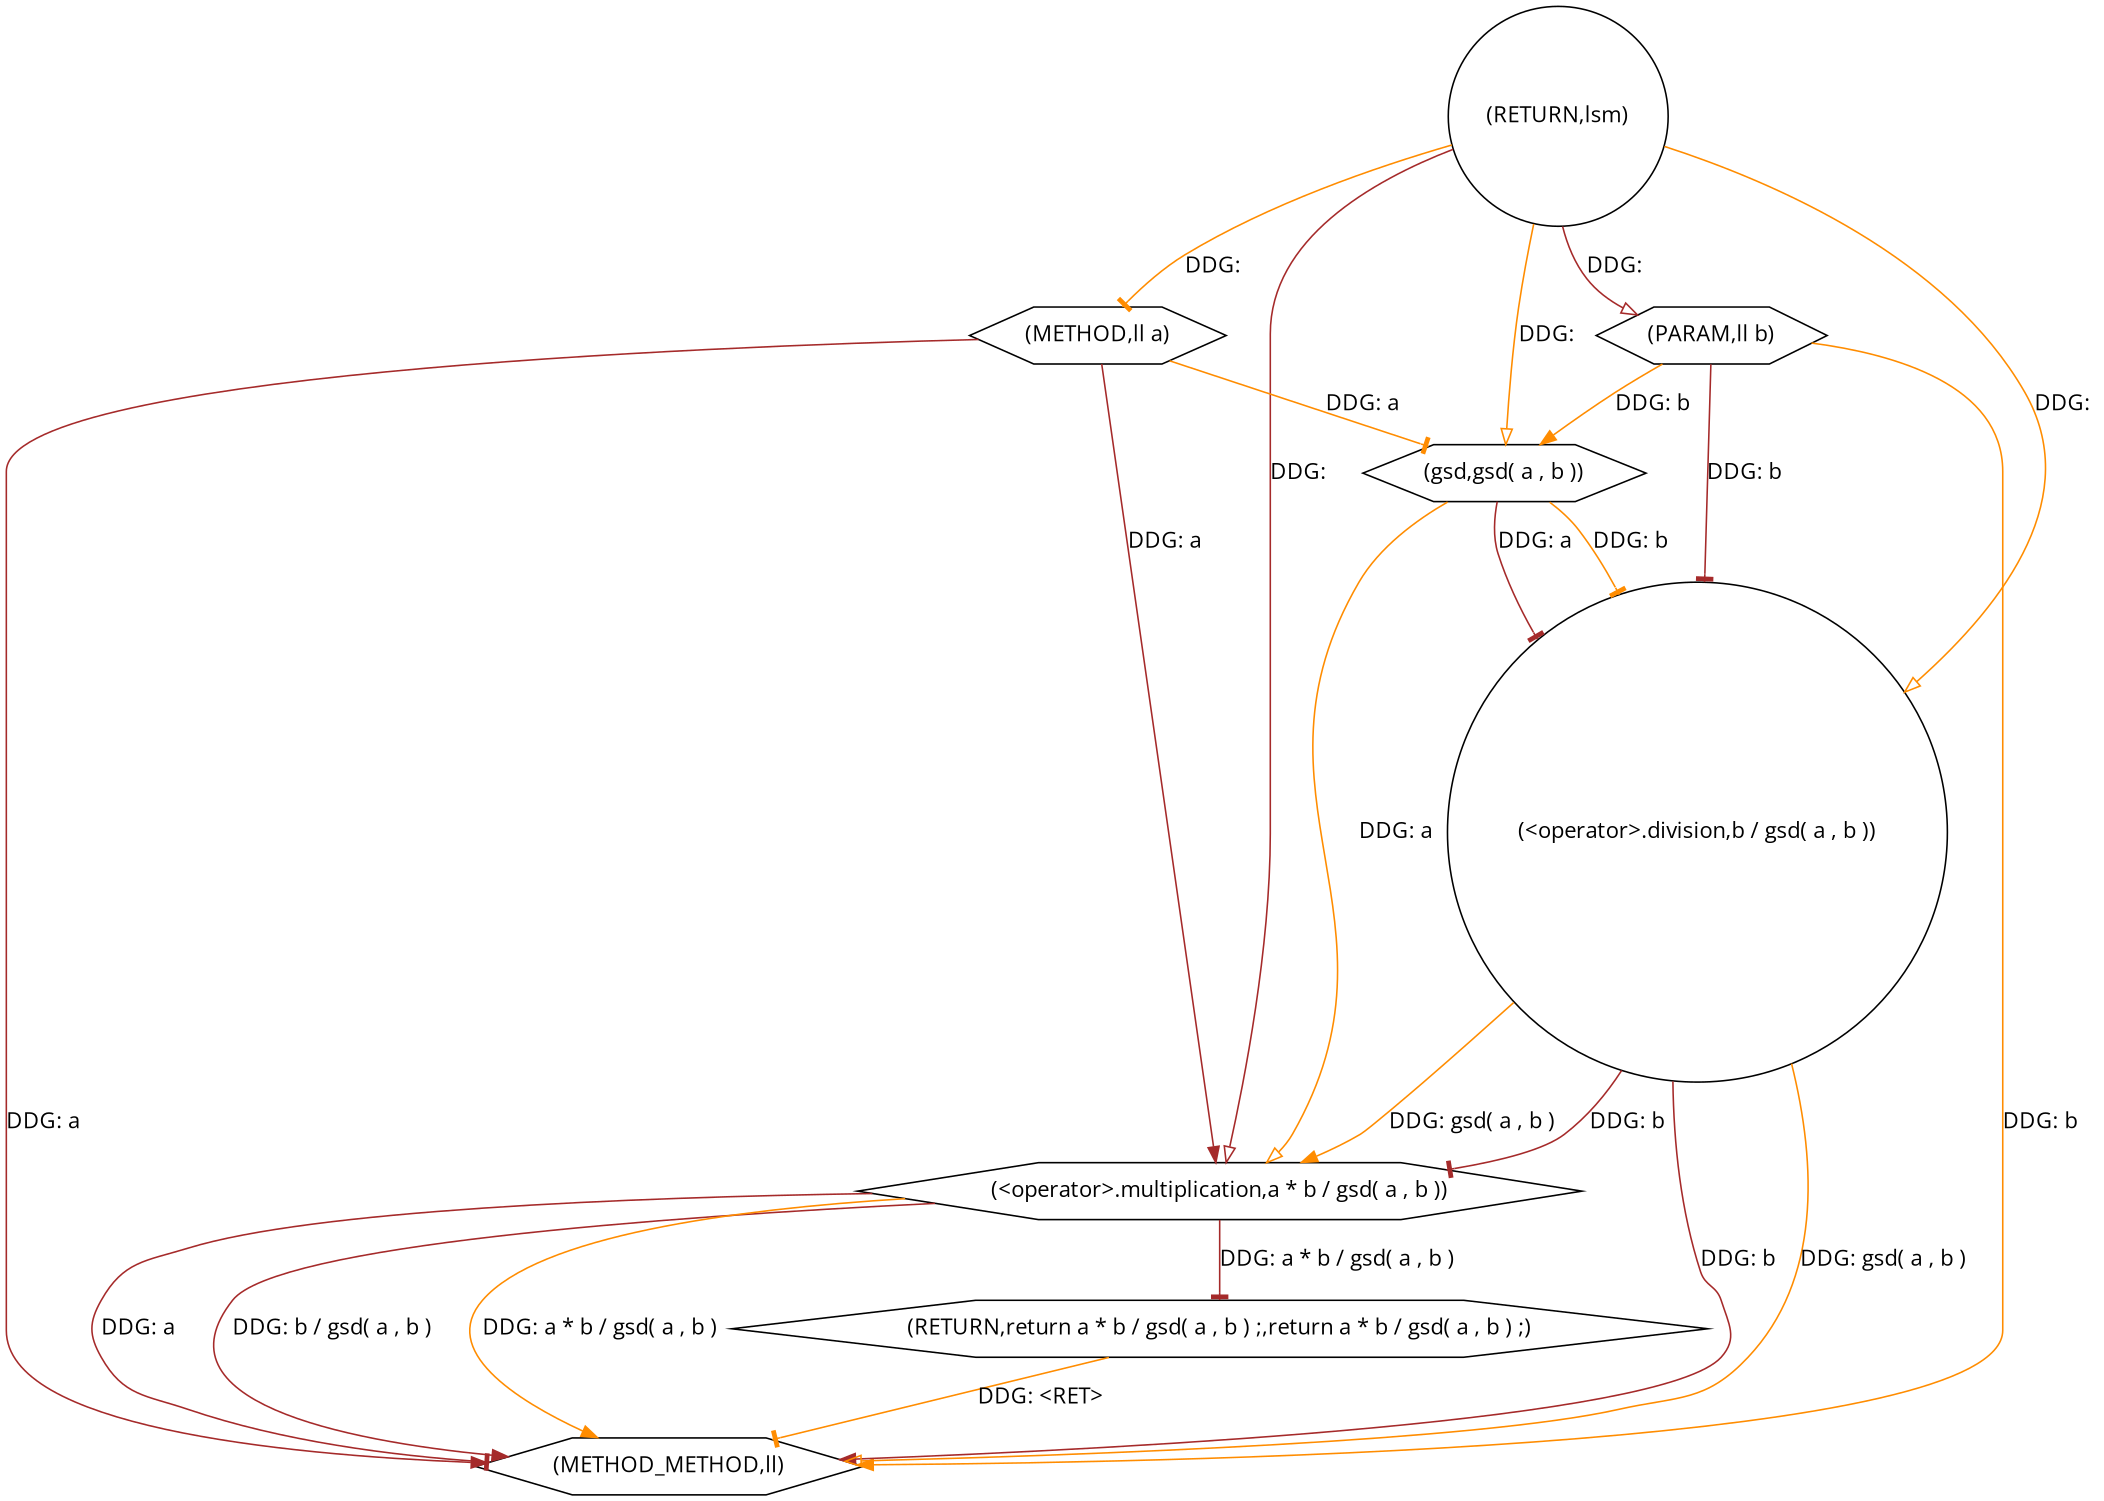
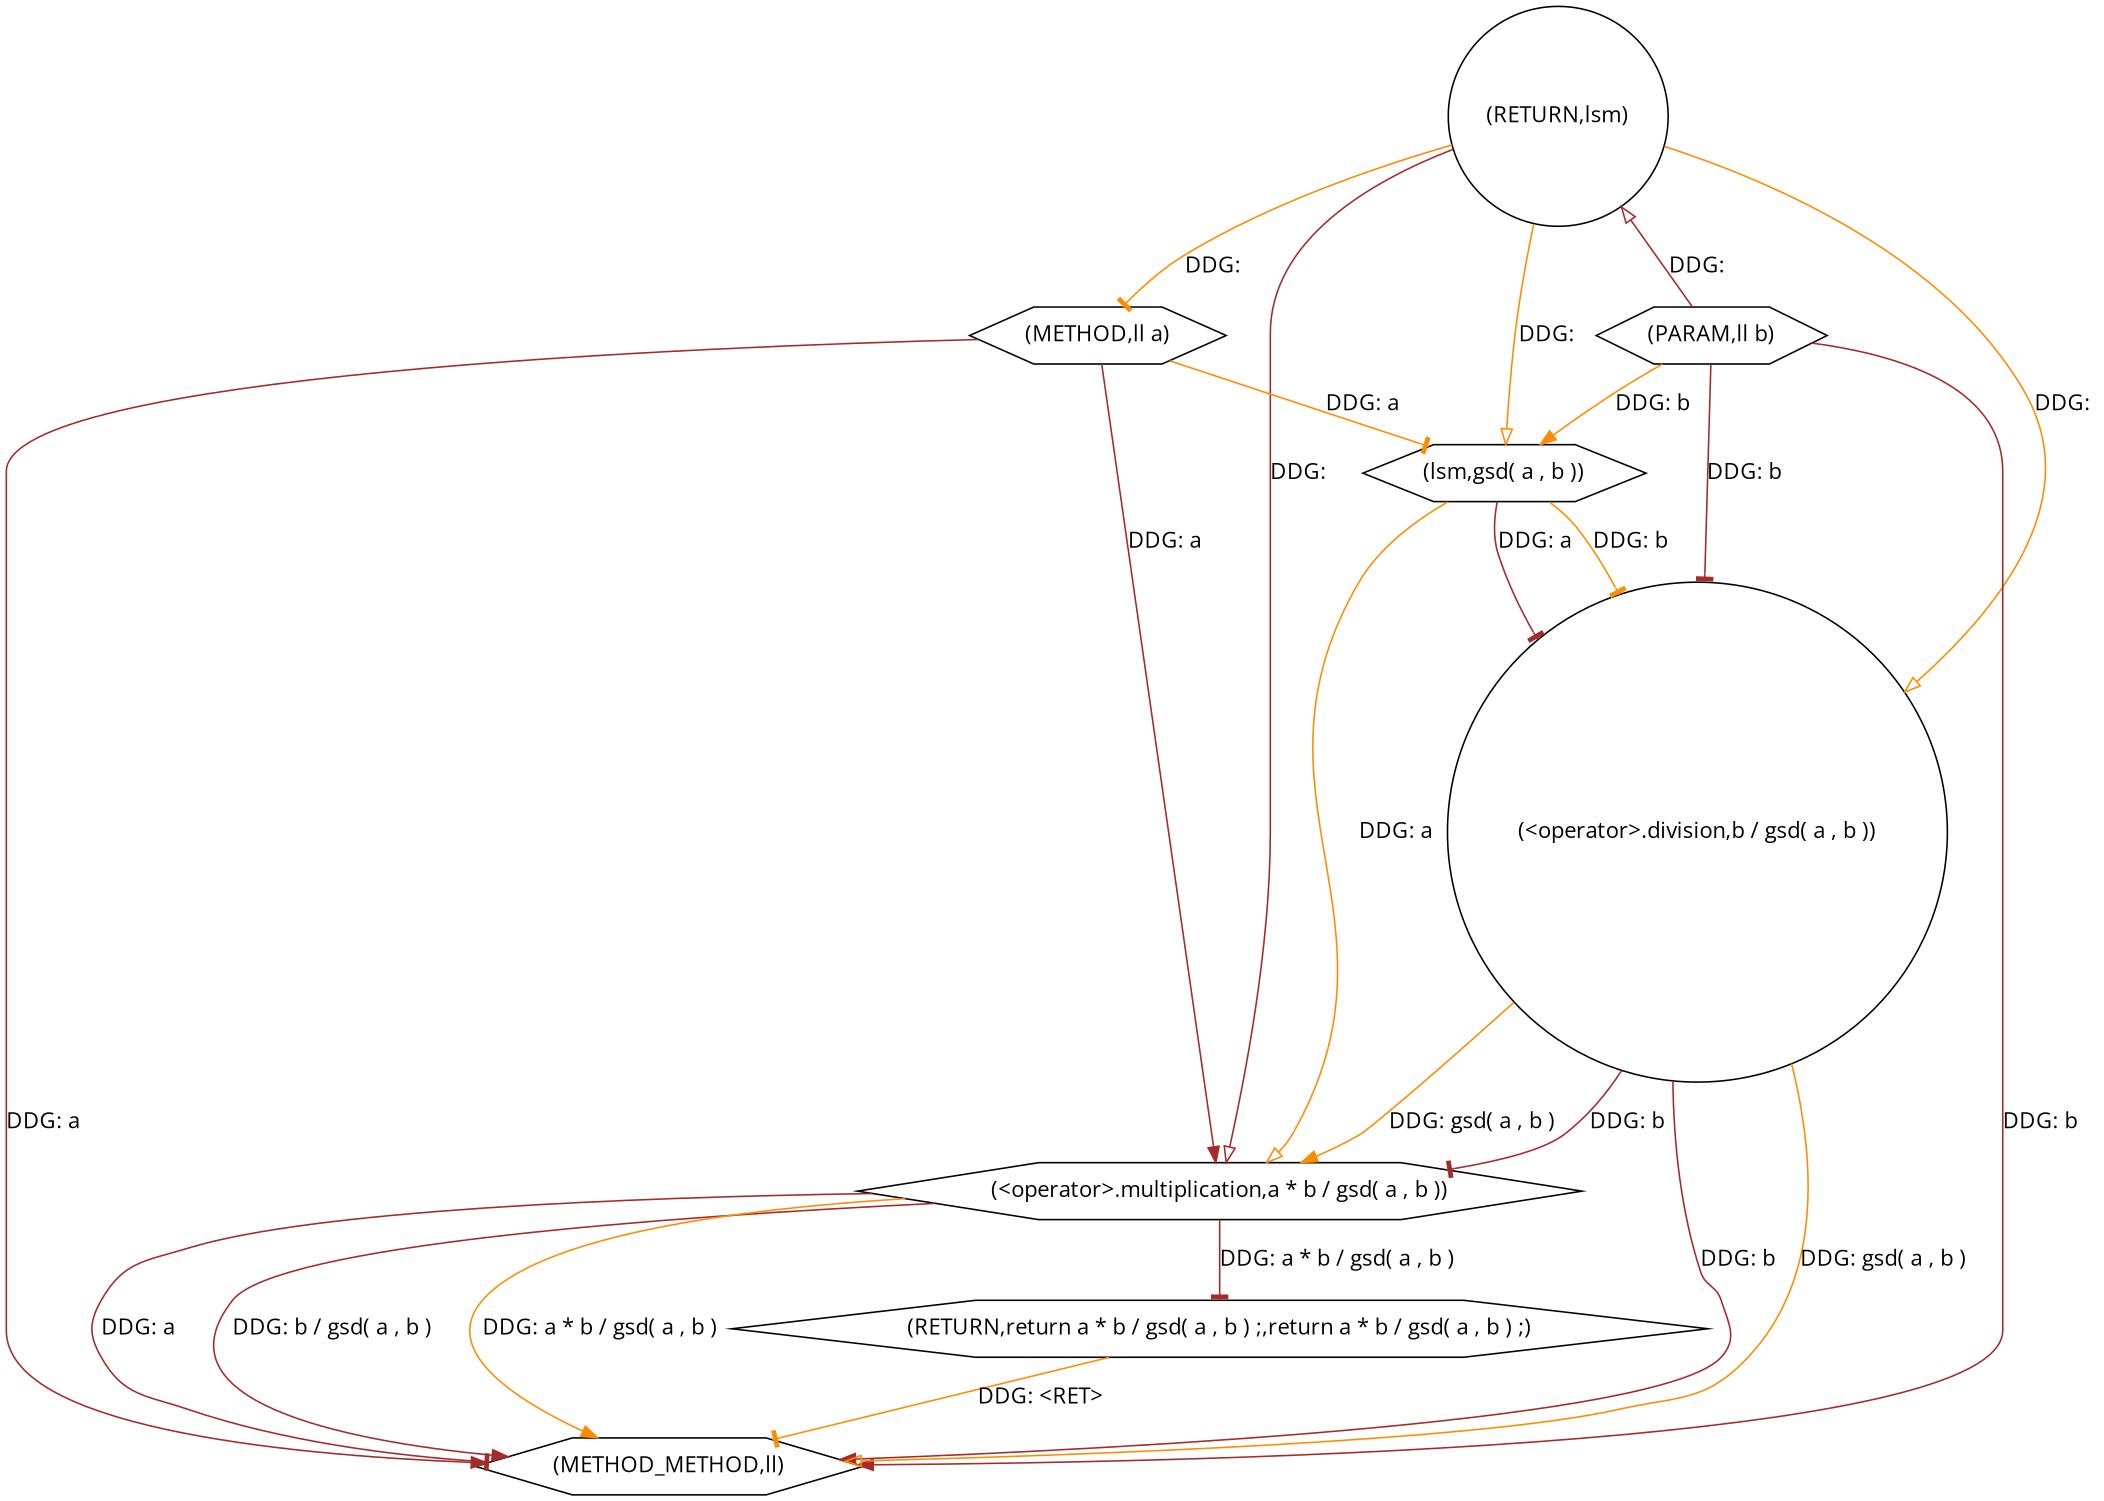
(1583, 274) -> (1662, 263)
(1504, 473) -> (1504, 473)
(1988, 1347) -> (1988, 1347)
